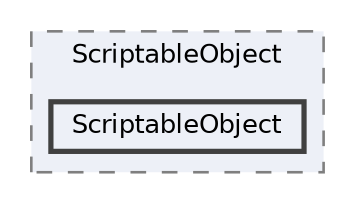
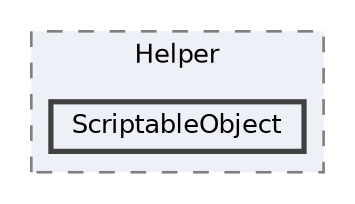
(177, 56) -> (177, 56)
